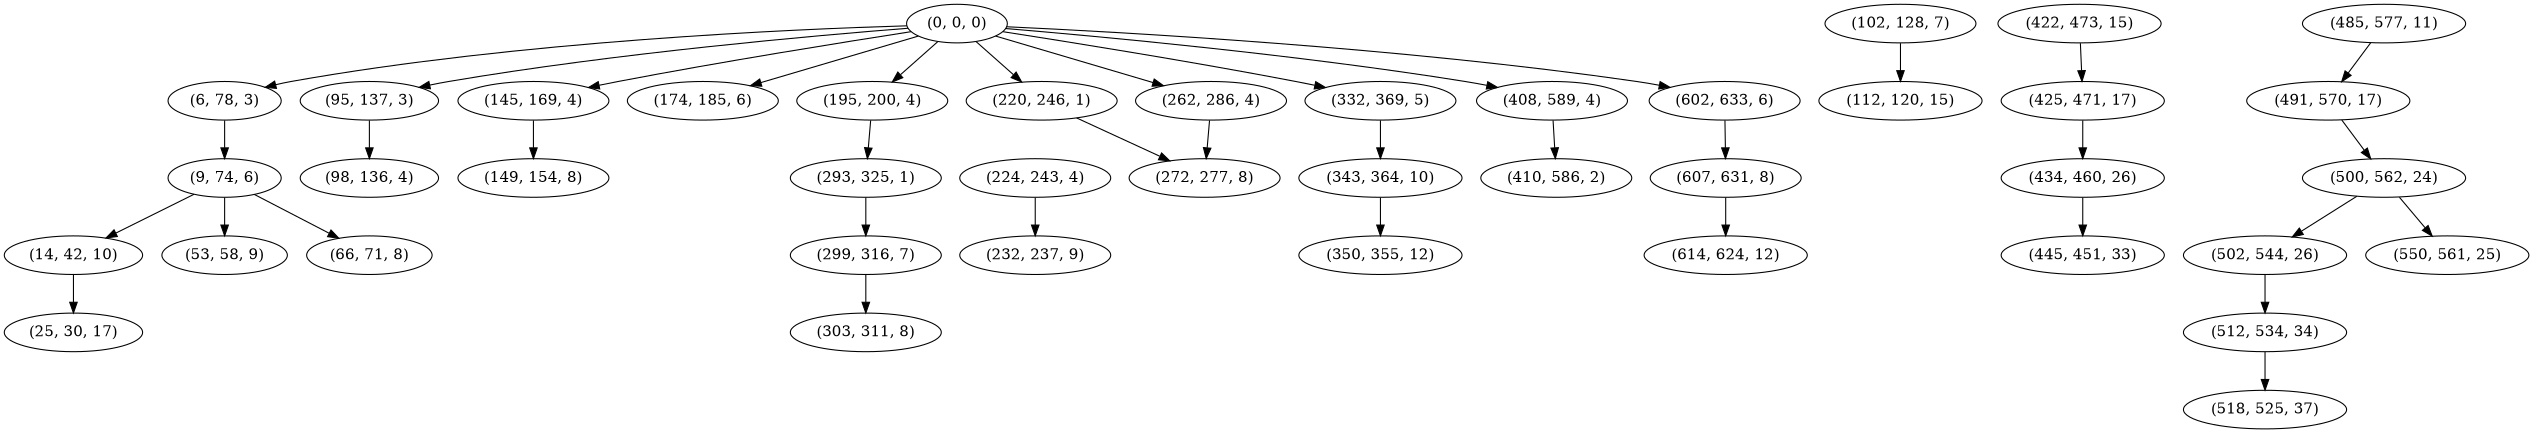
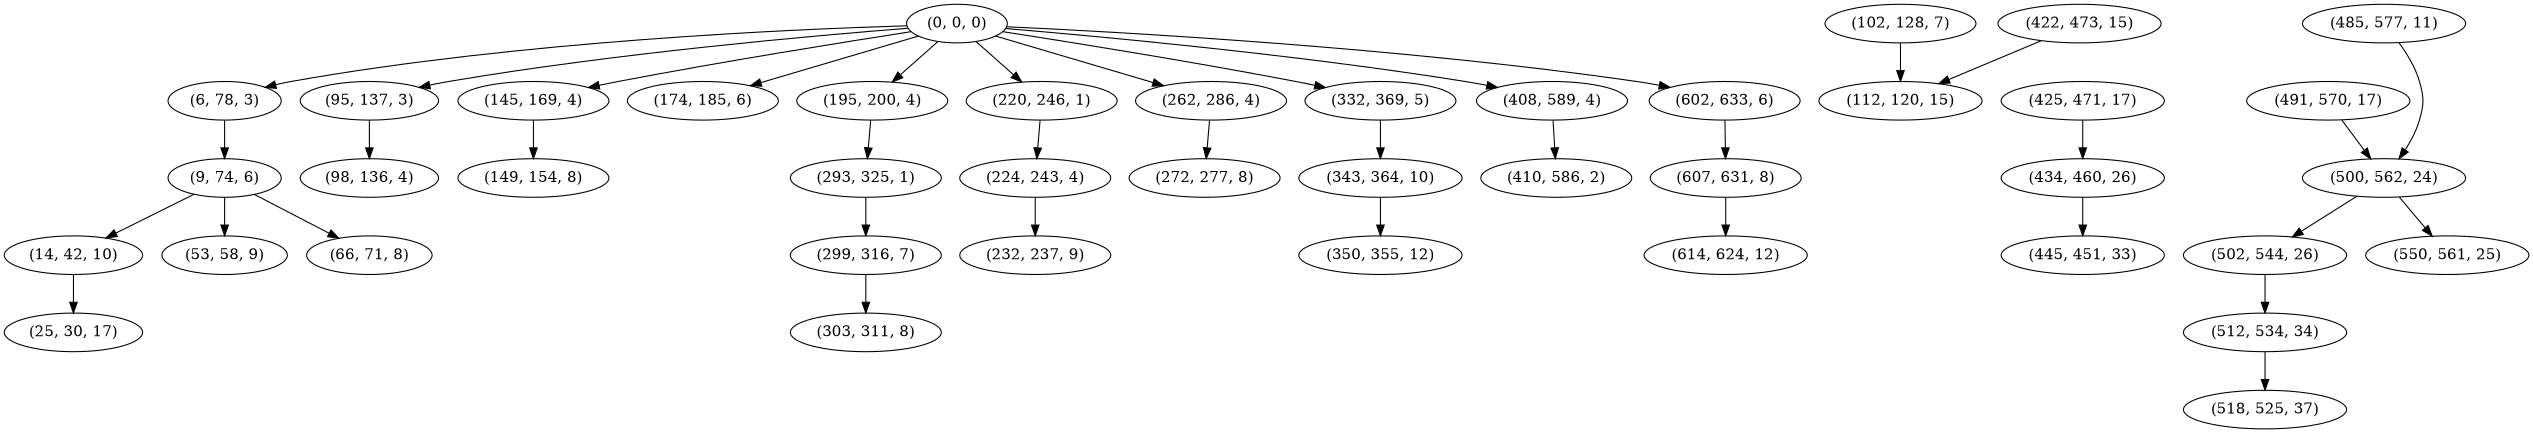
(2081, 57) -> (1995, 60)
(2359, 58) -> (2423, 95)
(1118, 137) -> (1039, 134)
